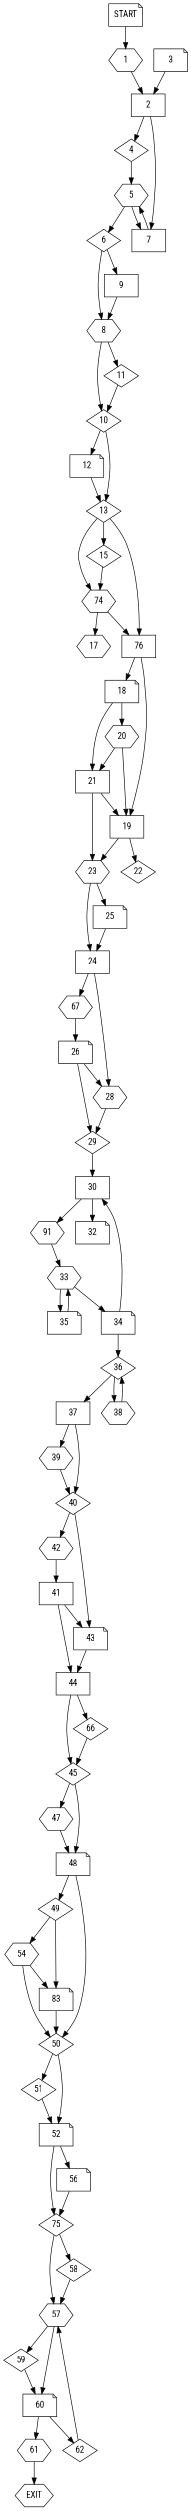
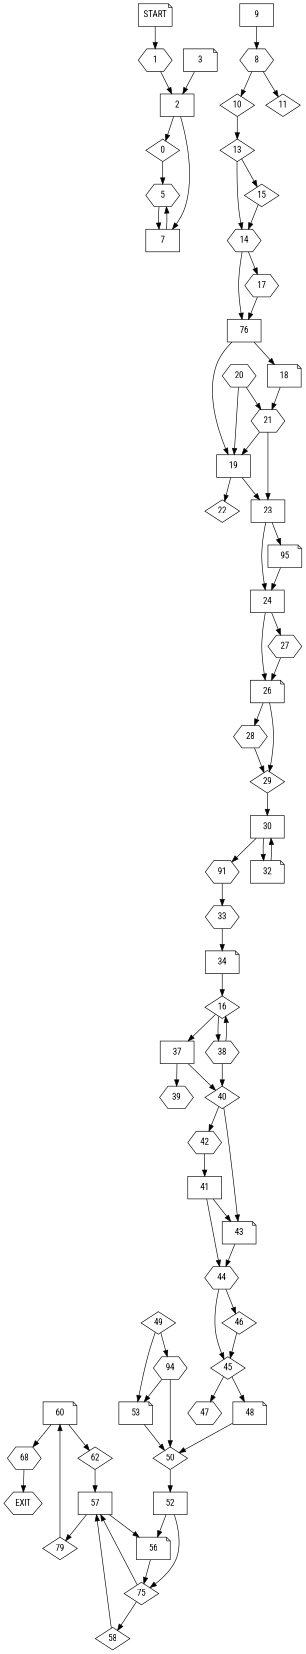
(131, 150) -> (163, 150)
(104, 241) -> none
(114, 395) -> none
(87, 466) -> none
(134, 571) -> (254, 305)
(99, 601) -> (244, 241)
(122, 711) -> none
(92, 782) -> (268, 421)
(92, 872) -> (268, 511)
(110, 917) -> (285, 556)
(76, 1007) -> (285, 646)
(102, 1026) -> (262, 643)
(121, 1256) -> (272, 853)
(64, 1323) -> none
(118, 1368) -> (222, 1007)
(64, 1479) -> (222, 1072)
(73, 1684) -> (222, 1278)
(91, 1729) -> (239, 1323)
(63, 1839) -> none
(65, 1885) -> none
(22, 1954) -> (170, 1368)
(56, 1999) -> (136, 1413)
(39, 2090) -> none
(56, 2135) -> (170, 1503)
(56, 2315) -> (95, 1503)
(49, 2357) -> (122, 1524)
(21, 2360) -> (60, 1548)
(34, 2450) -> (24, 1458)
